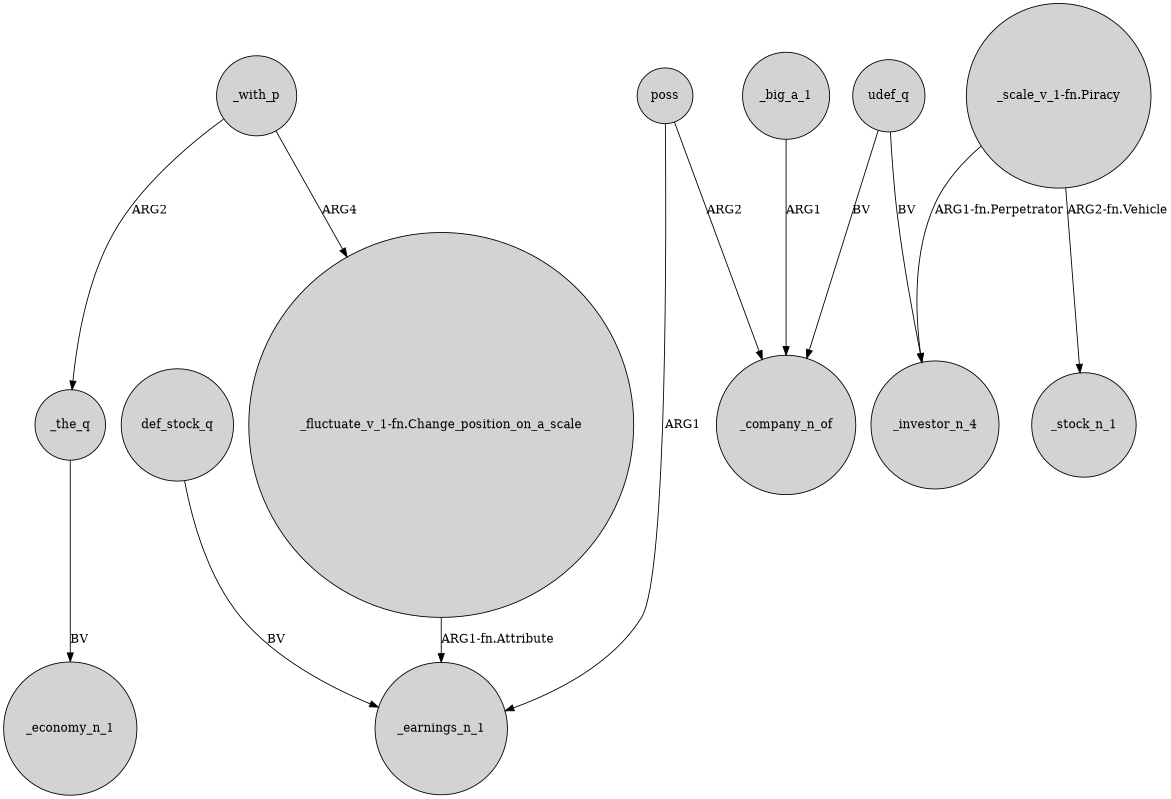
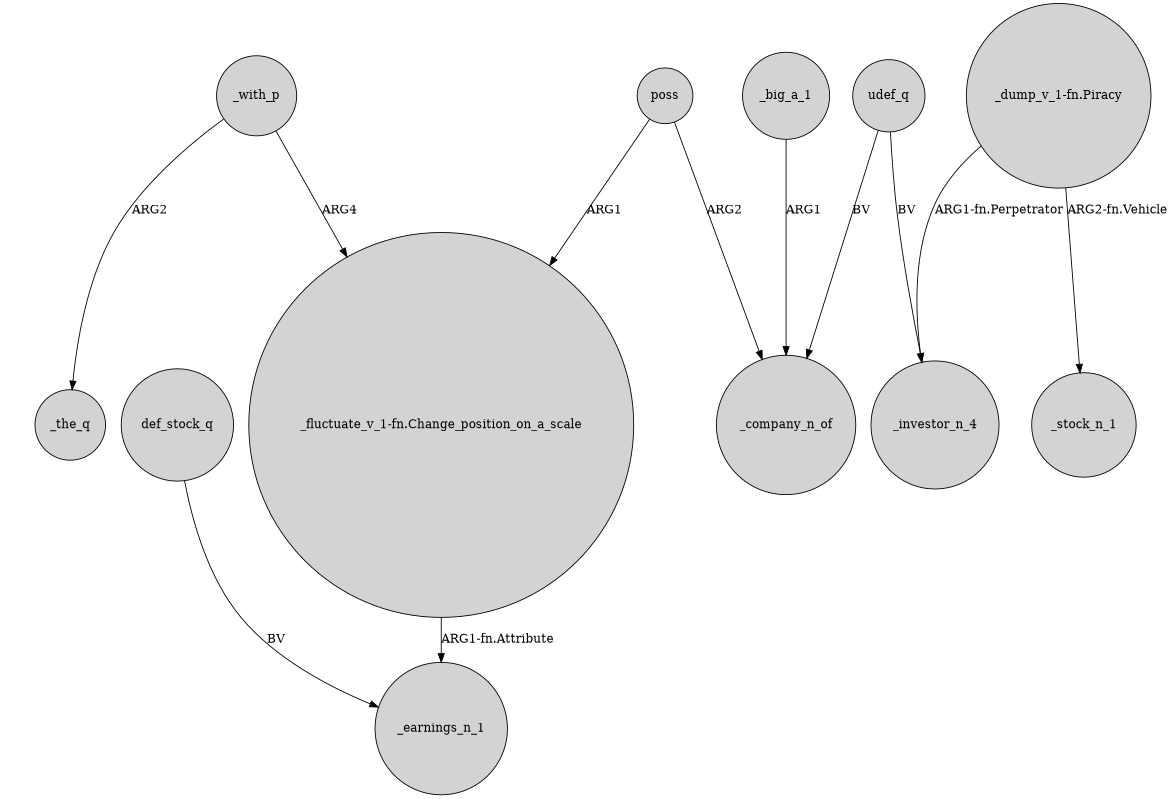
(1059, 96) -> (1059, 96)
(661, 451) -> (602, 189)
(70, 729) -> none
